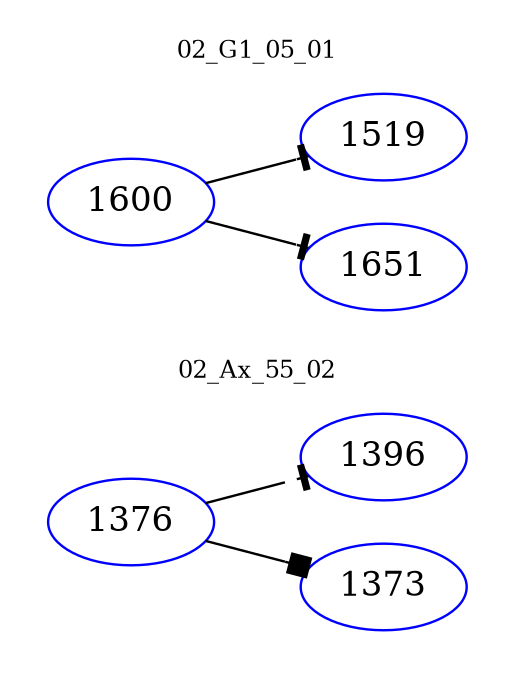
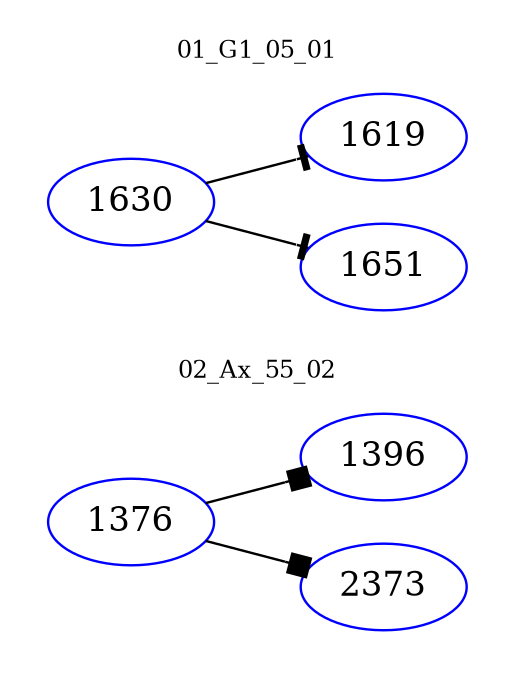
(257, 52) -> (257, 52)
(384, 137) -> (384, 137)
(131, 202) -> (131, 202)
(245, 493) -> (245, 493)
(384, 587) -> (384, 587)
